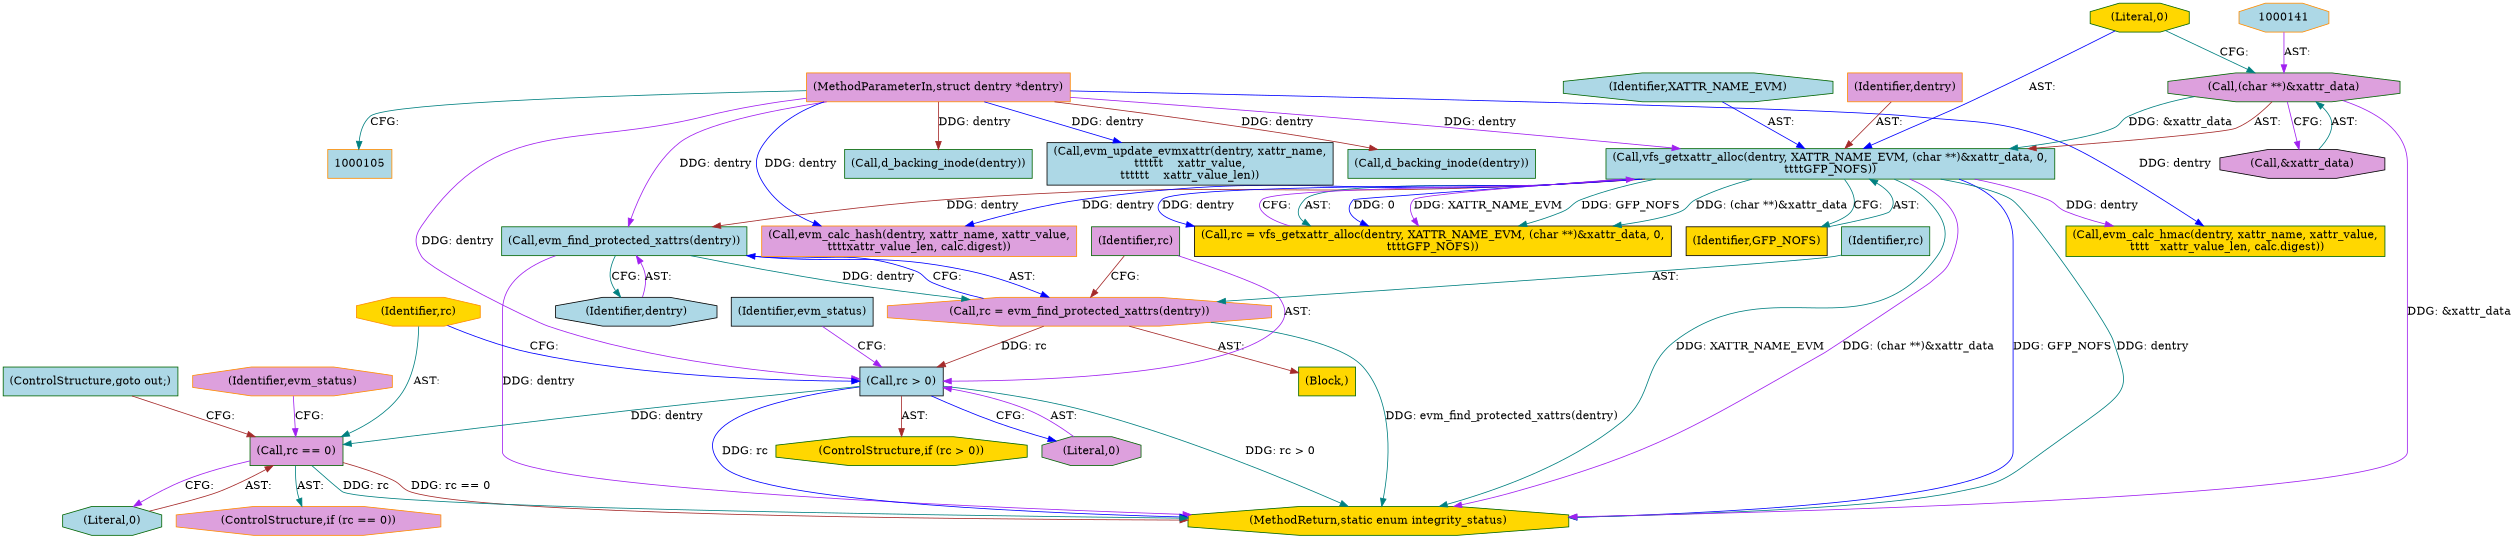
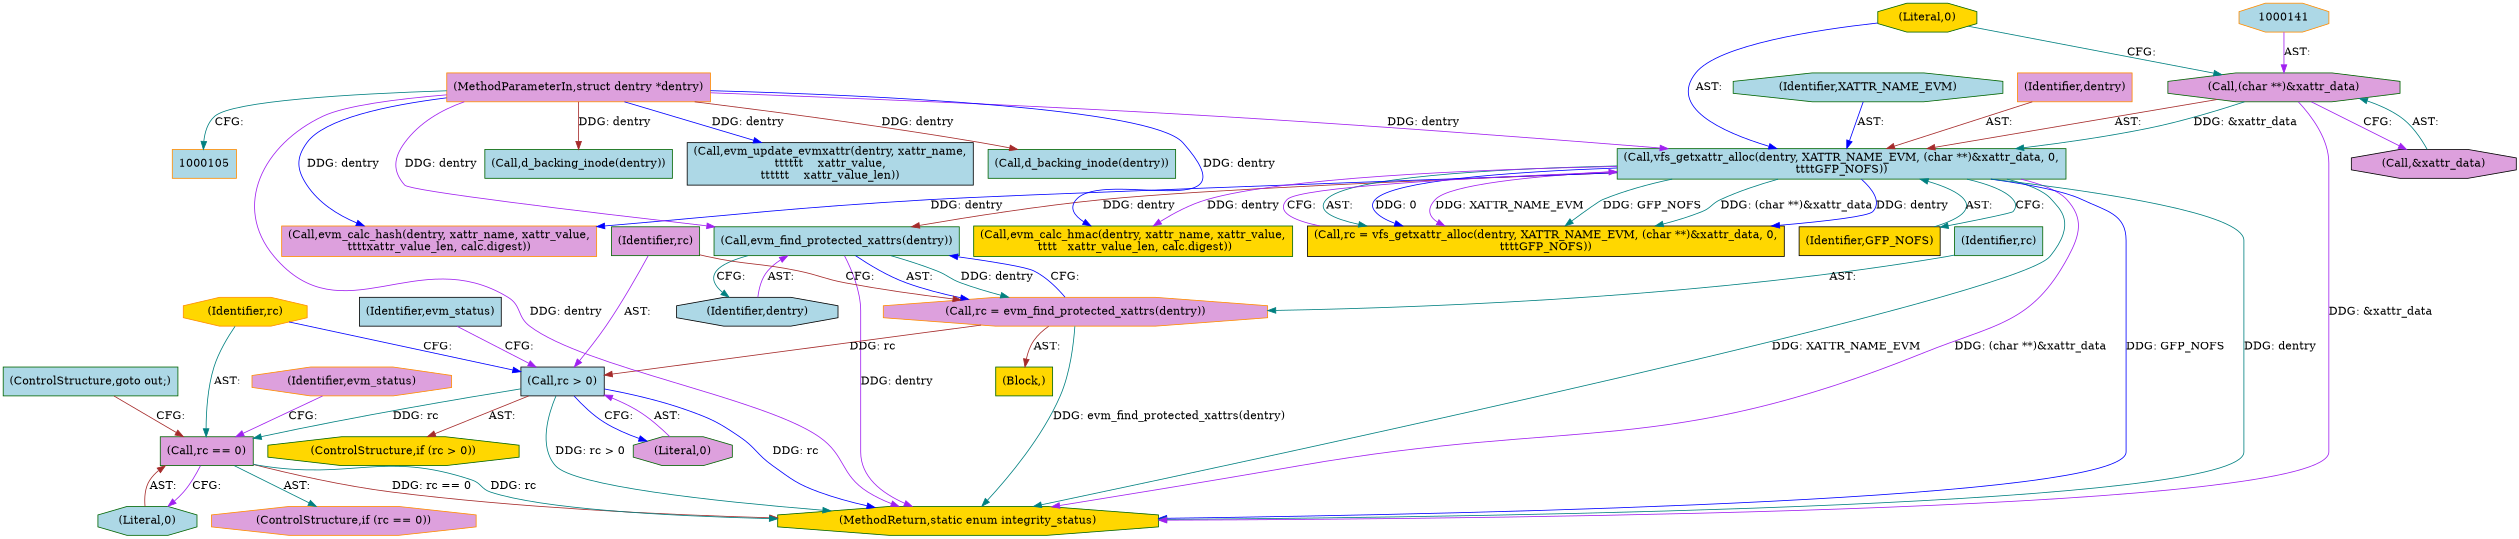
(422, 257) -> (461, 281)
(667, 416) -> (416, 416)
